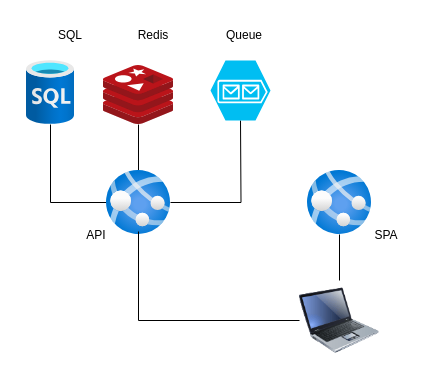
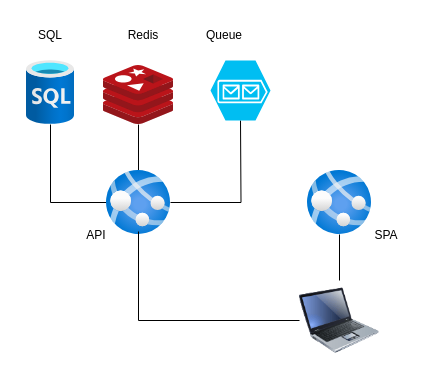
(71, 36) -> (51, 36)
(154, 36) -> (144, 36)
(245, 36) -> (225, 36)
